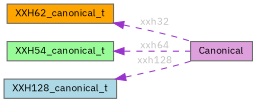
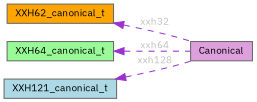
(60, 51) -> (60, 51)
(60, 89) -> (60, 89)
